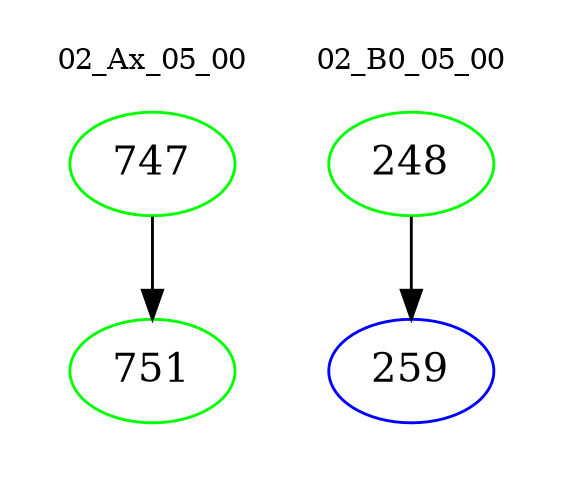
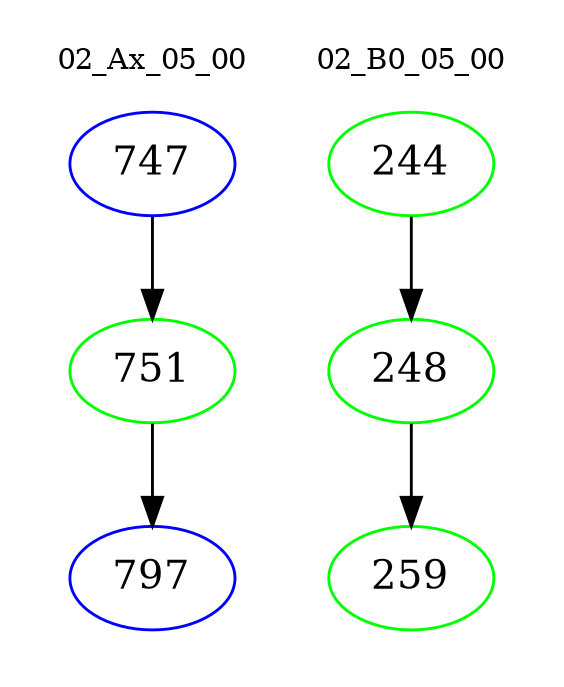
(152, 164) -> (152, 164)
none -> (411, 164)
(411, 371) -> (411, 578)
none -> (152, 578)
